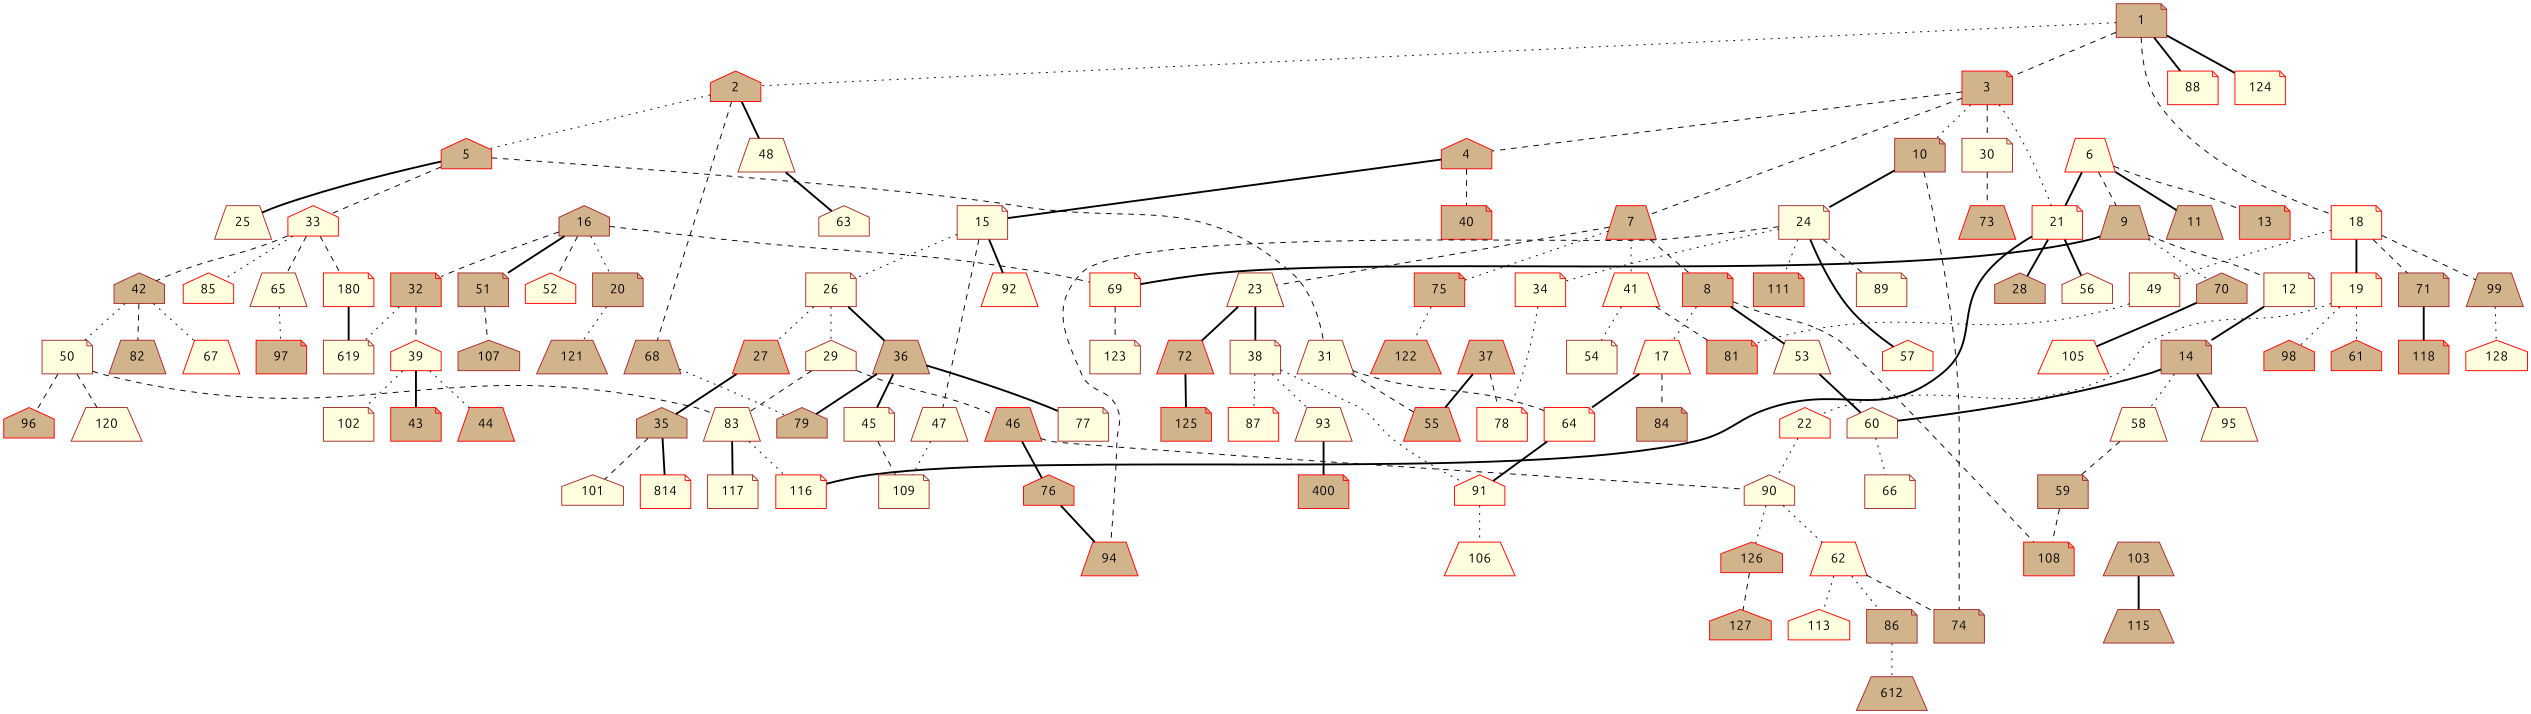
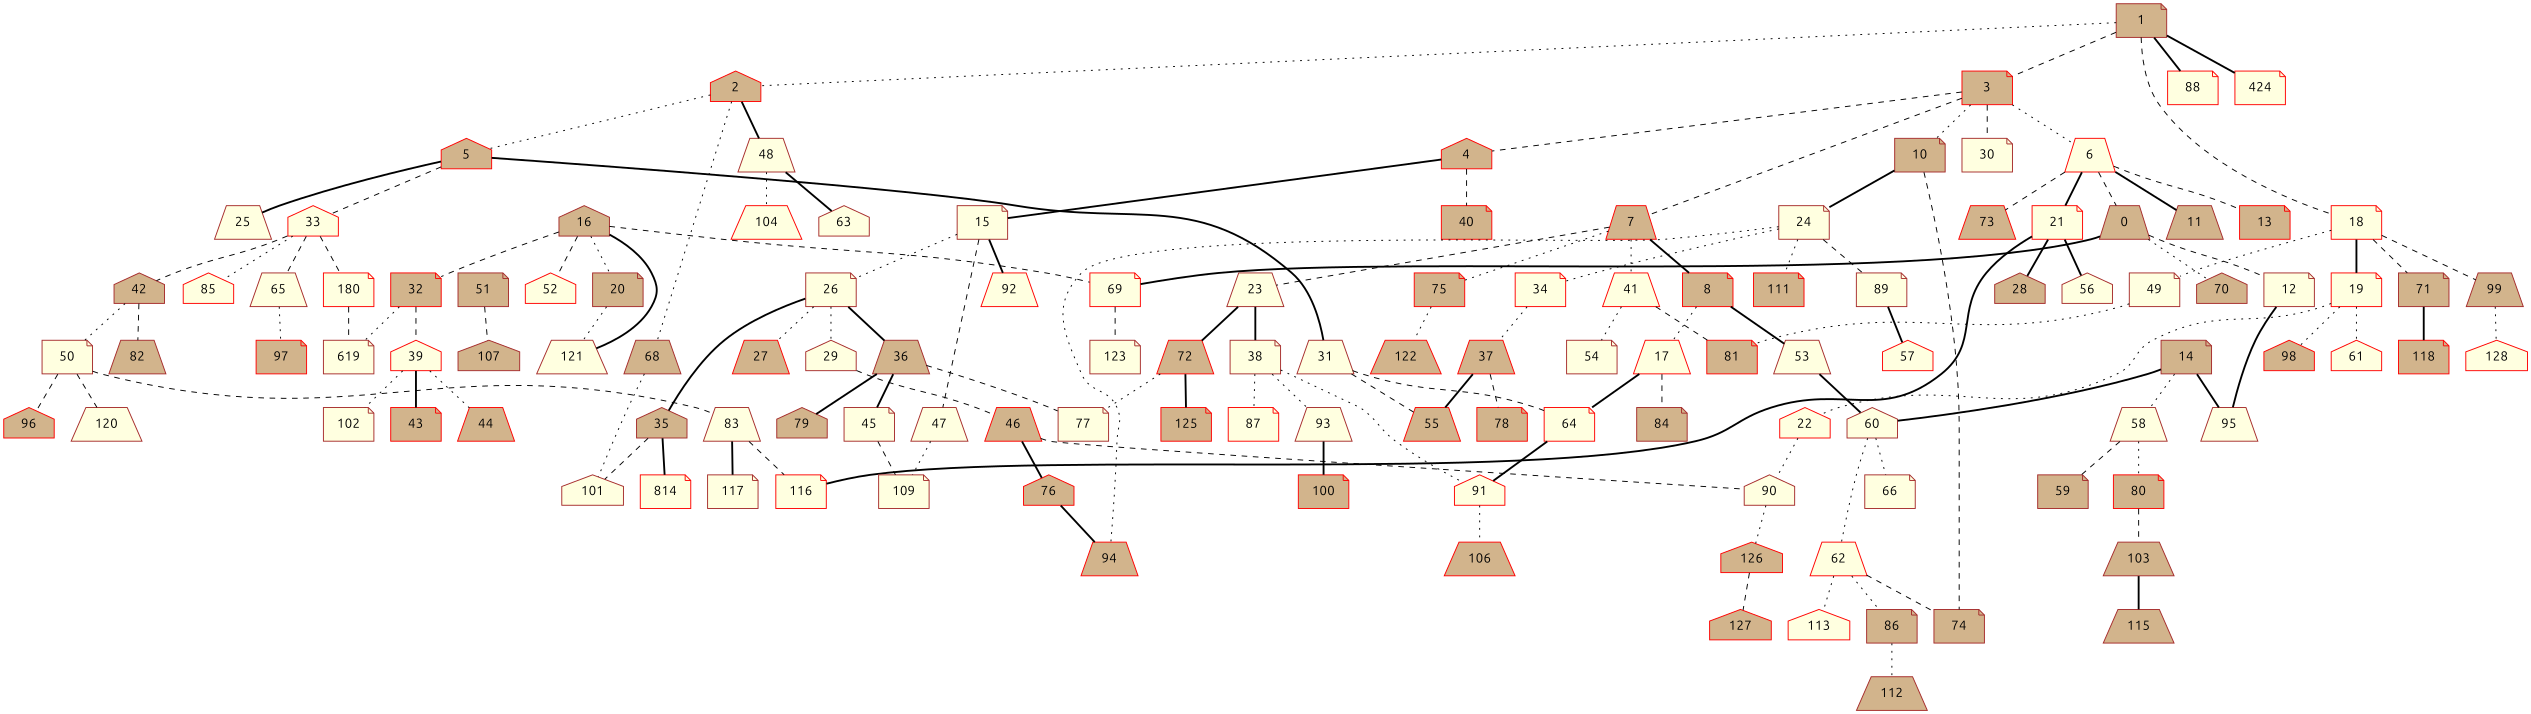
(2260, 88) -> (2260, 88)
(2029, 153) -> (2043, 124)
(1987, 189) -> (2035, 191)
(937, 196) -> (937, 196)
(695, 221) -> (695, 221)
none -> (766, 222)
(2125, 222) -> (2125, 222)
(1281, 243) -> (1281, 243)
(536, 255) -> (656, 296)
(1673, 260) -> (1673, 260)
(1843, 300) -> (1897, 328)
(349, 324) -> (349, 324)
(2235, 325) -> (2249, 355)
(211, 357) -> none
(572, 357) -> (572, 357)
(2073, 357) -> none
(2356, 357) -> (2356, 357)
(1527, 358) -> (1513, 323)
(993, 387) -> (993, 387)
(781, 391) -> none
none -> (1134, 391)
(732, 392) -> (620, 425)
(706, 394) -> (725, 340)
(1502, 424) -> (1502, 424)
(767, 458) -> (767, 458)
(1324, 492) -> (1324, 492)
none -> (2139, 492)
(1803, 524) -> (1853, 490)
(1480, 559) -> (1480, 559)
(2049, 559) -> none
(1892, 694) -> (1892, 694)
